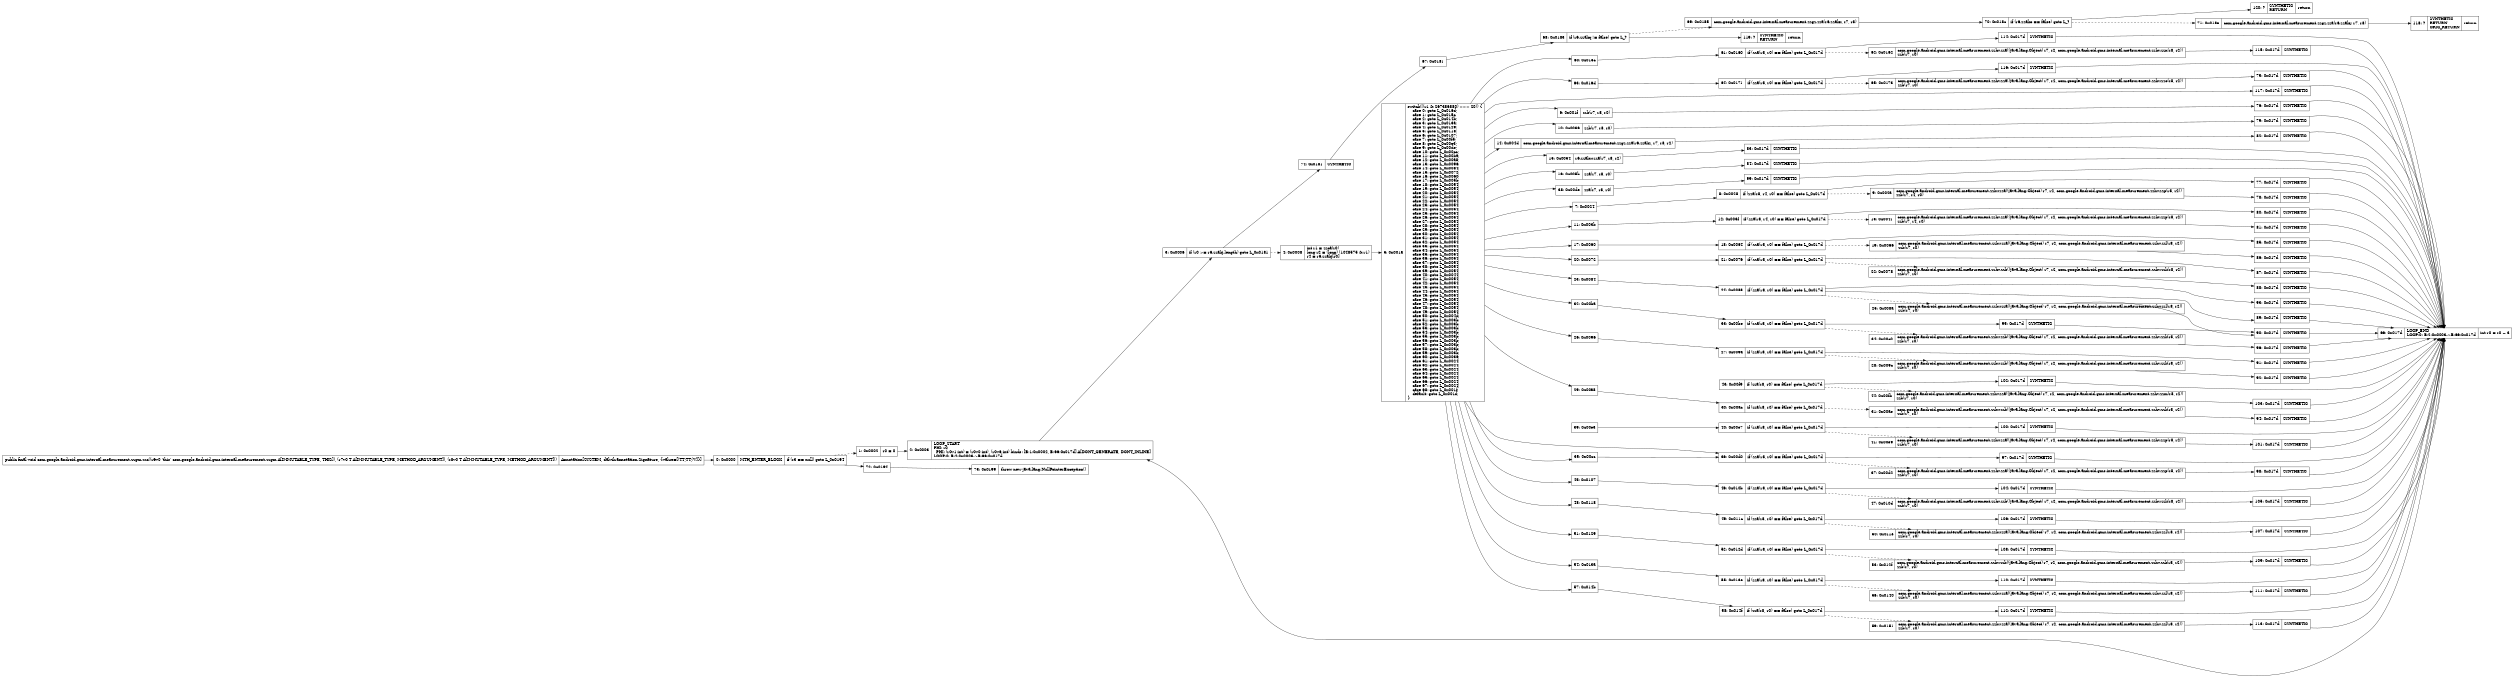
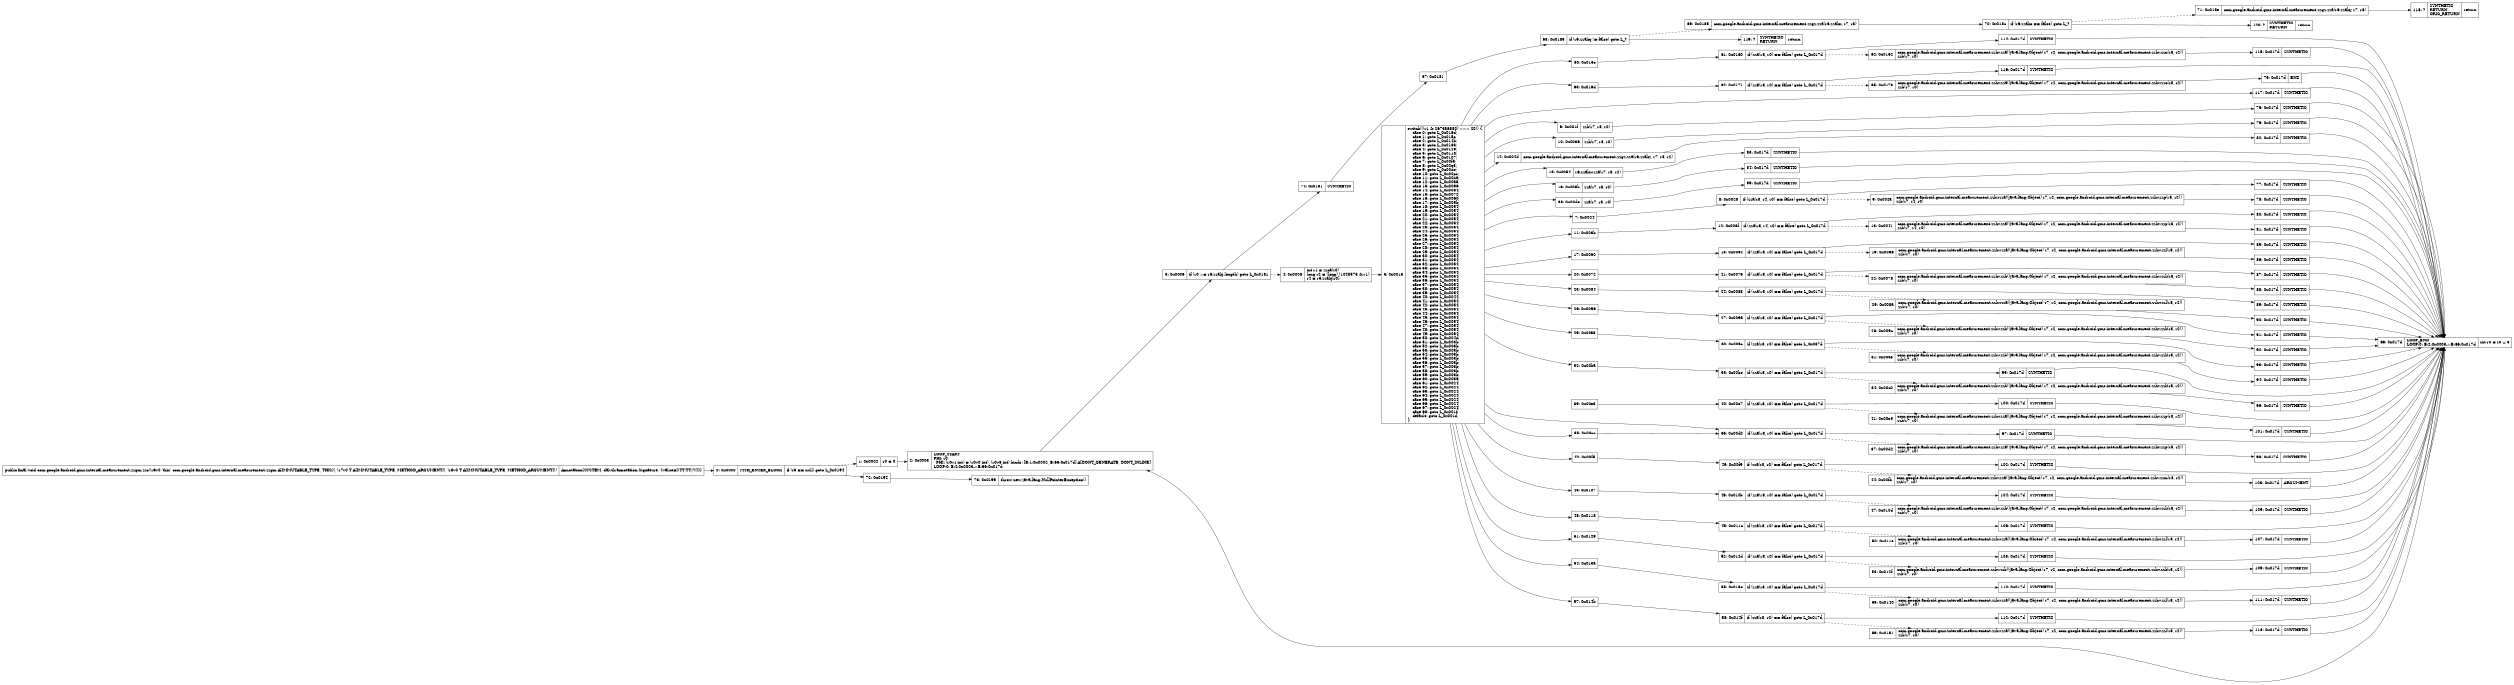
(2295, 76) -> (2295, 78)
(2039, 284) -> (2040, 341)
(2153, 329) -> (2249, 395)
(2296, 404) -> (2296, 483)
(1785, 408) -> (1785, 344)
none -> (1585, 457)
